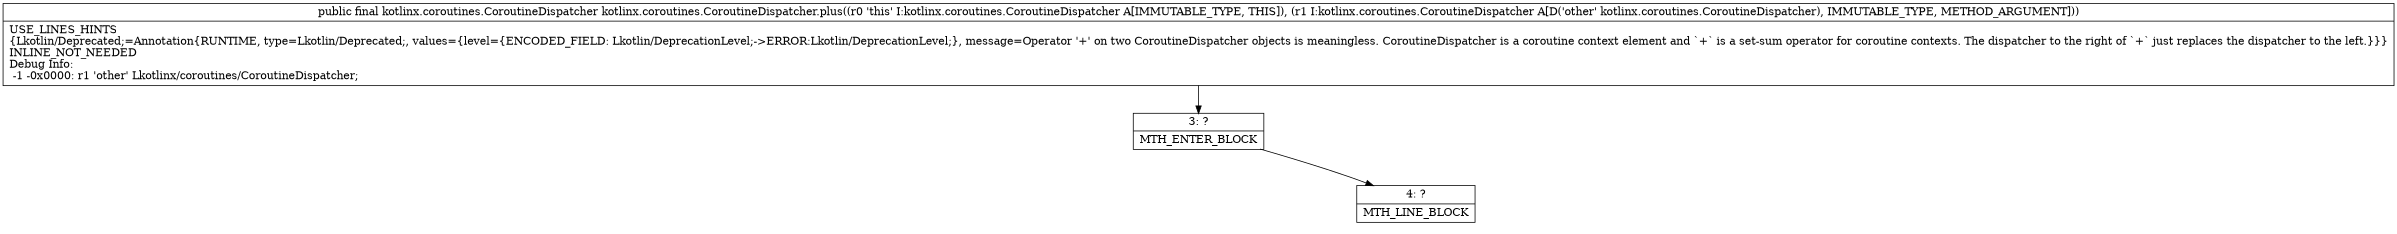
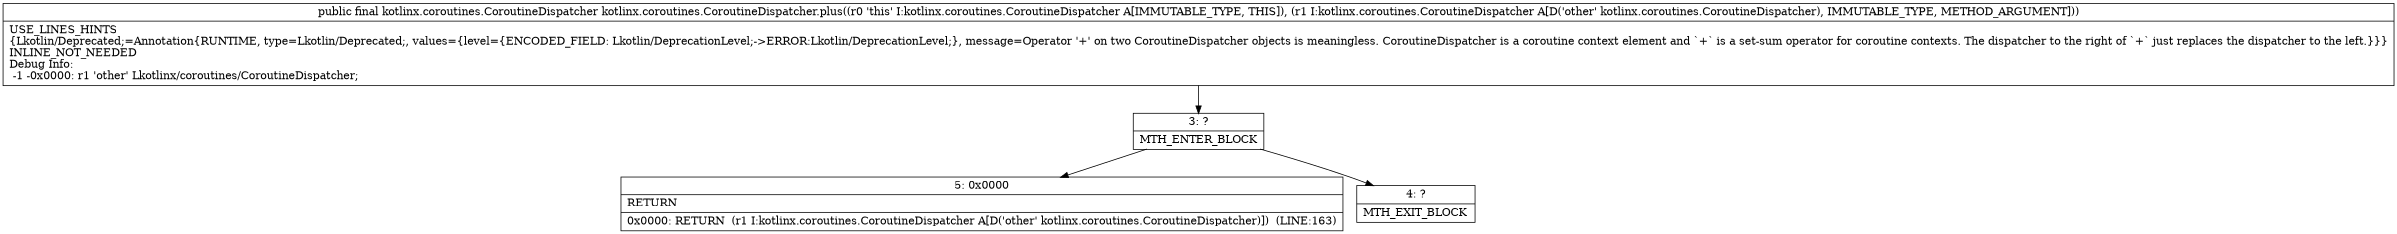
none -> (982, 204)
(1416, 213) -> (1415, 213)
